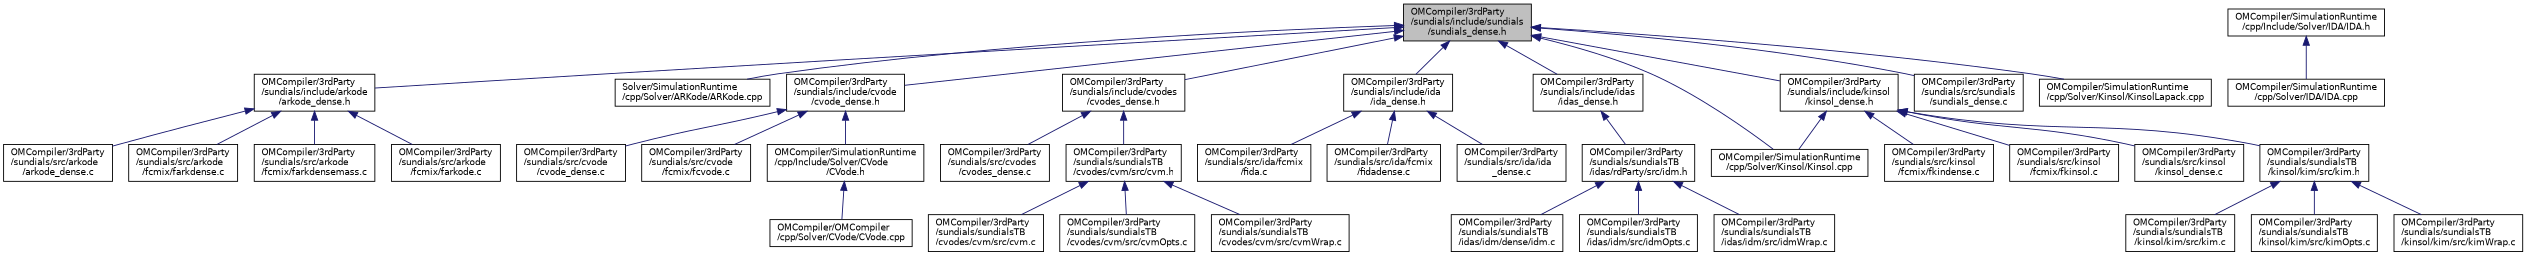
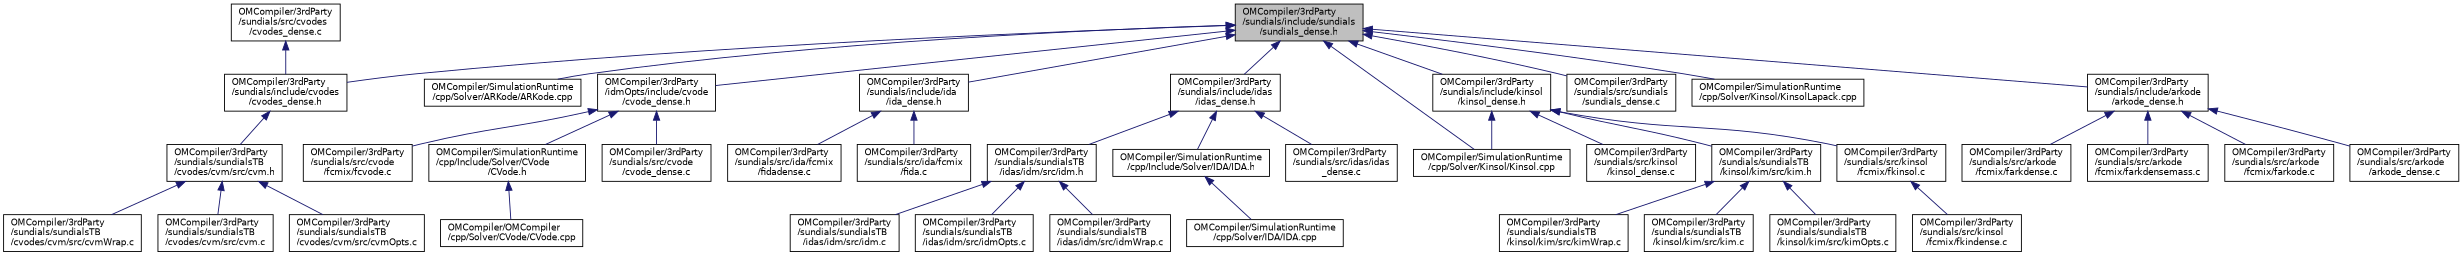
(693, 93) -> (503, 93)
(846, 93) -> (657, 93)
(1055, 130) -> (286, 62)
(1893, 130) -> (1933, 201)
none -> (1205, 134)
none -> (1341, 163)
(1512, 163) -> none
(1638, 163) -> (1042, 163)
(1507, 233) -> (845, 233)
